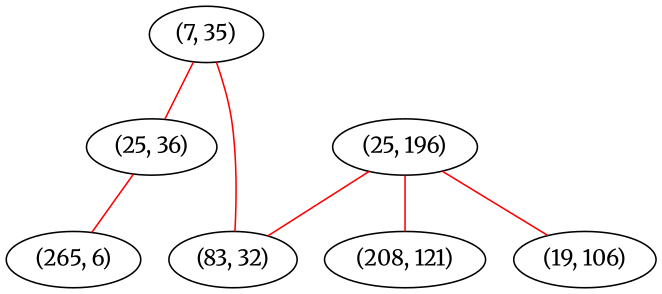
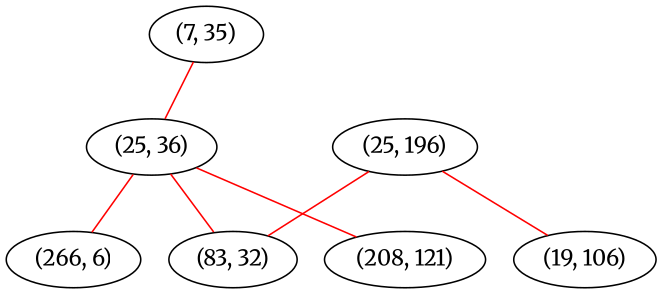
(234, 146) -> (192, 203)
(405, 203) -> (276, 202)
(74, 260) -> (74, 260)
